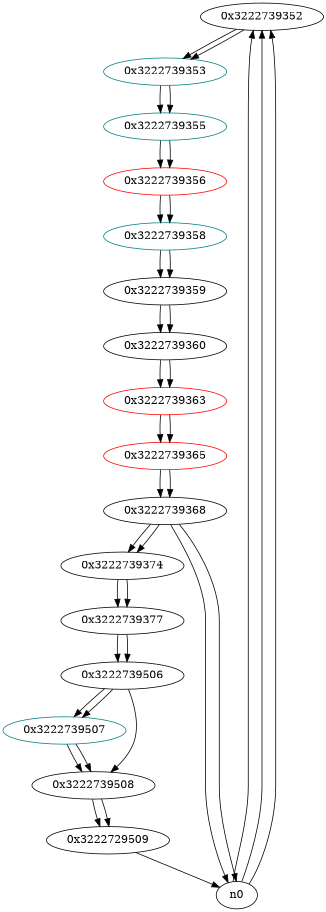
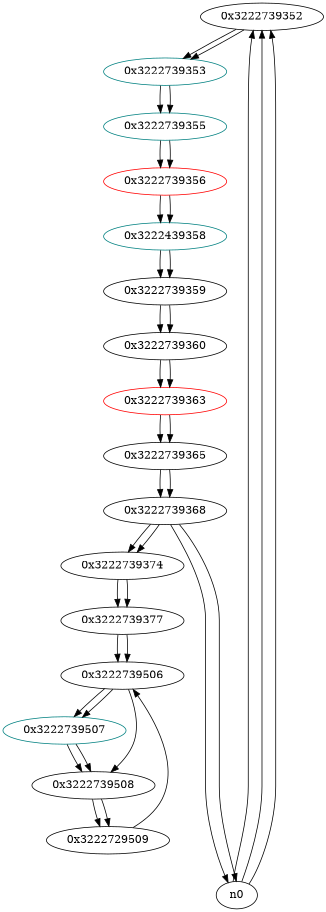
(165, 236) -> (165, 236)
(165, 456) -> (165, 456)
(174, 868) -> (167, 765)
